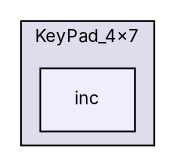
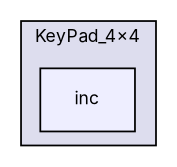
(88, 38) -> (89, 38)
